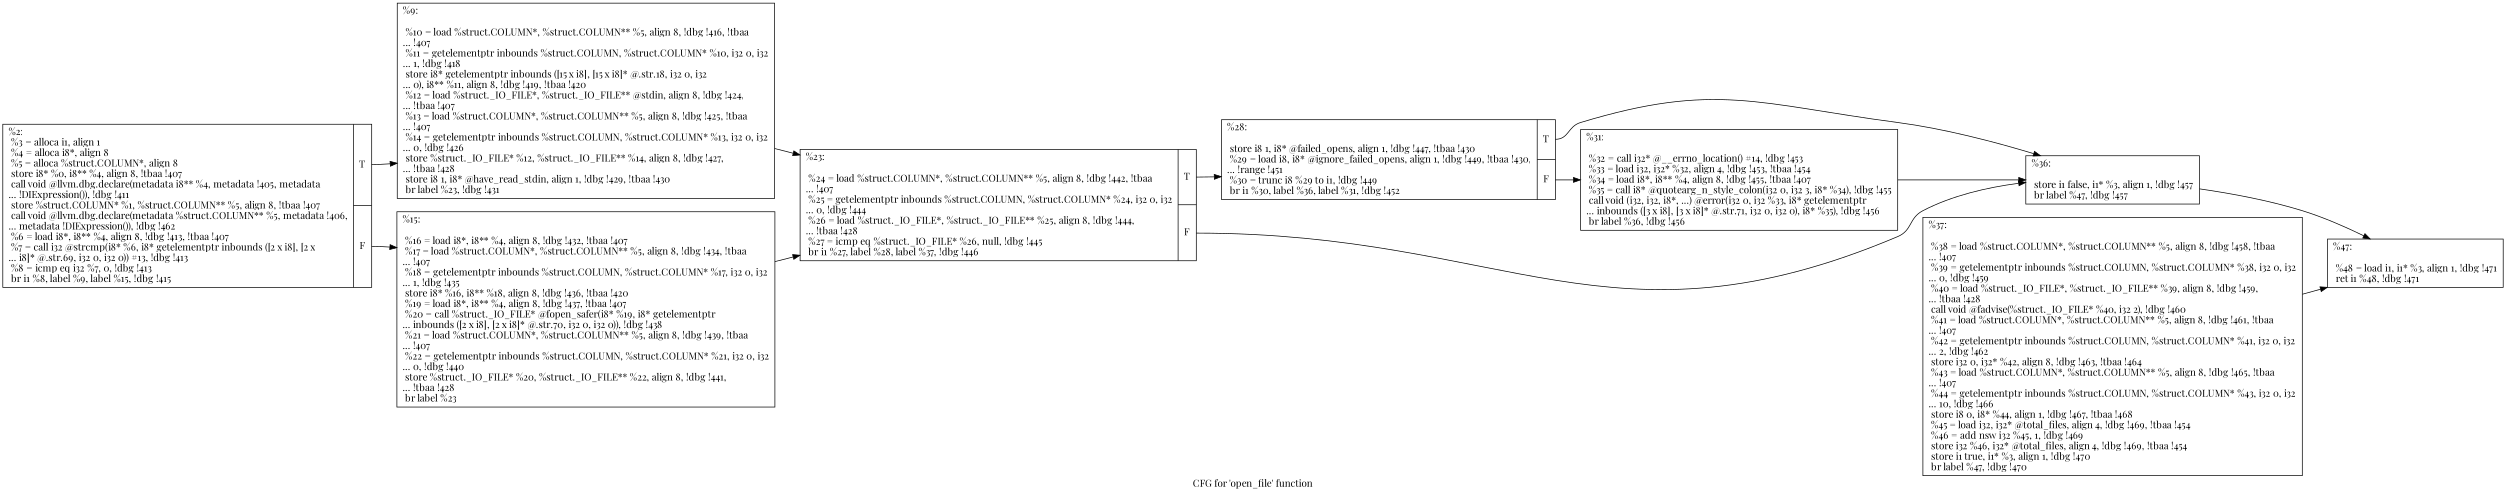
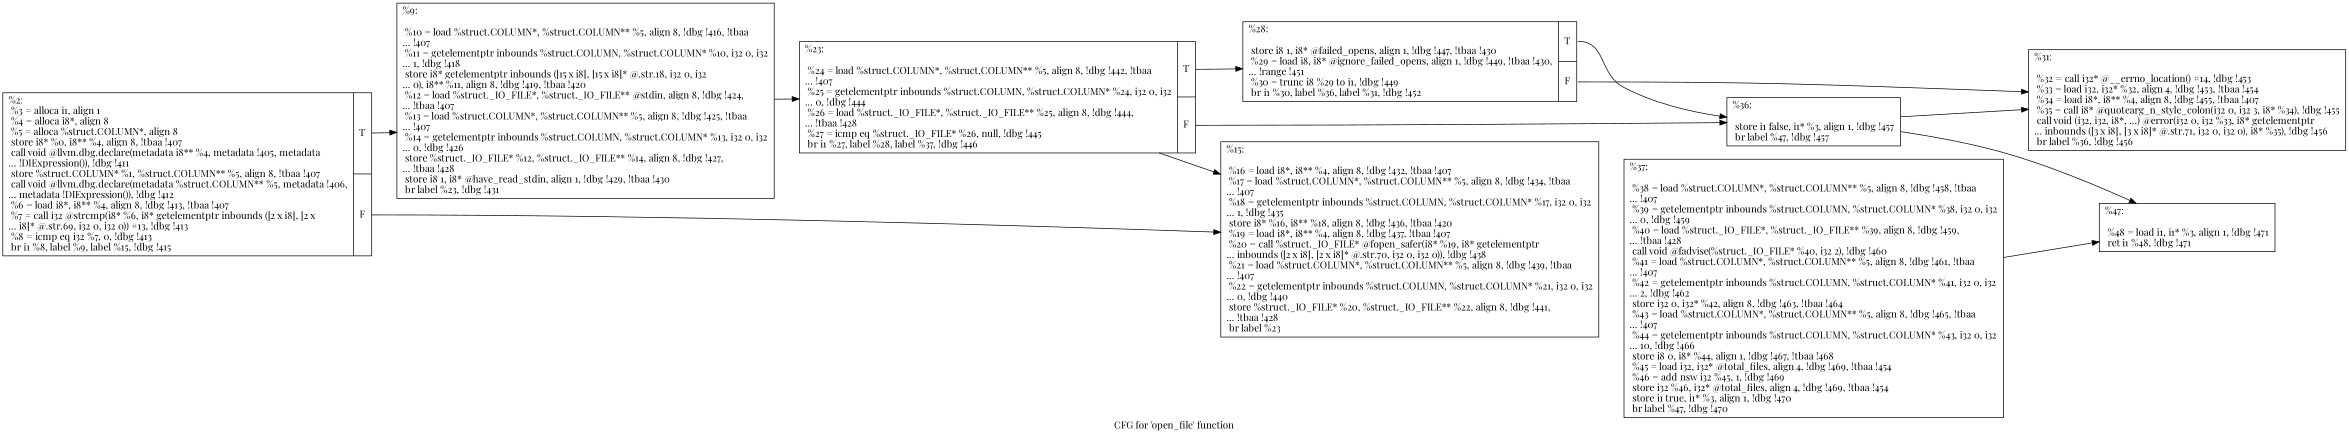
(1958, 180) -> (1961, 113)
(92, 226) -> (91, 195)
(784, 259) -> (1186, 162)
